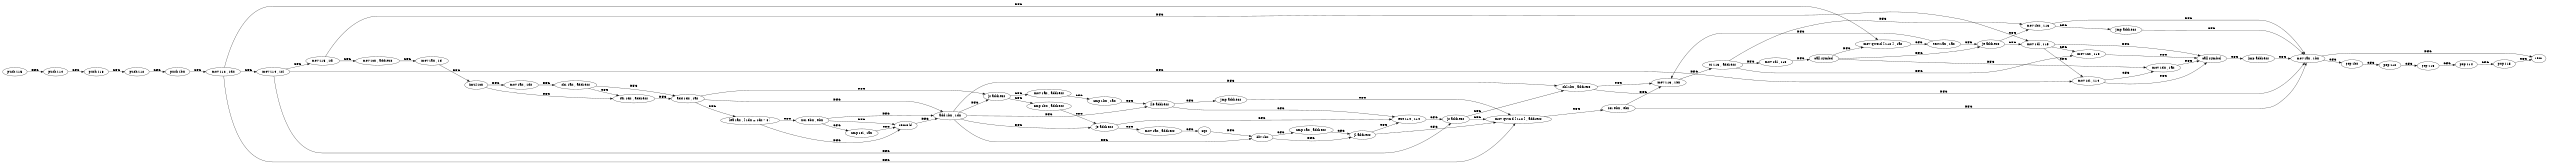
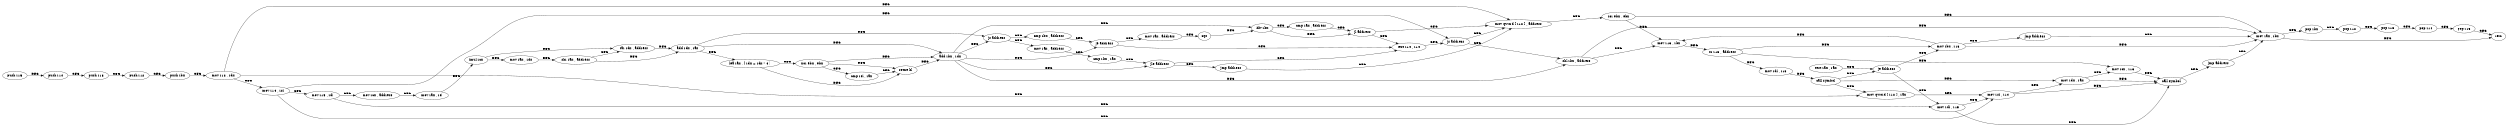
(1793, 33) -> (1811, 36)
(1918, 44) -> (1947, 95)
(2062, 49) -> (2097, 75)
